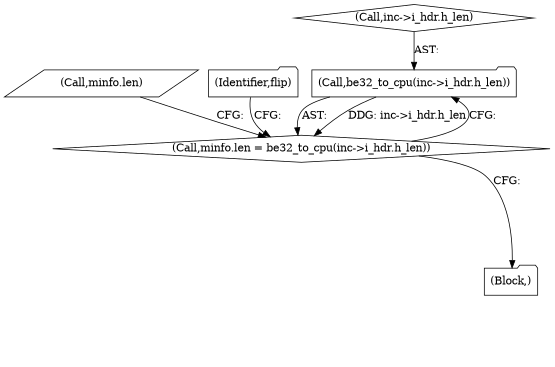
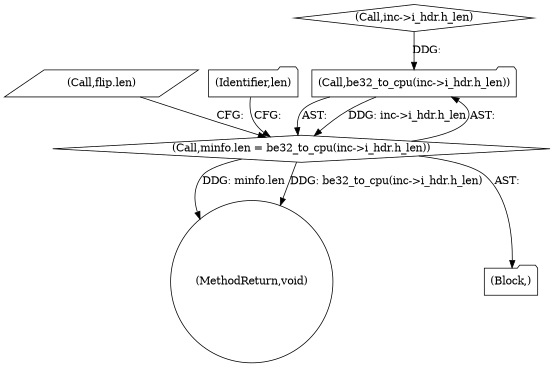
(428, 51) -> (428, 51)
(101, 83) -> (101, 83)
(253, 83) -> (253, 83)
(484, 116) -> (484, 116)
(509, 181) -> (509, 181)
none -> (252, 282)
